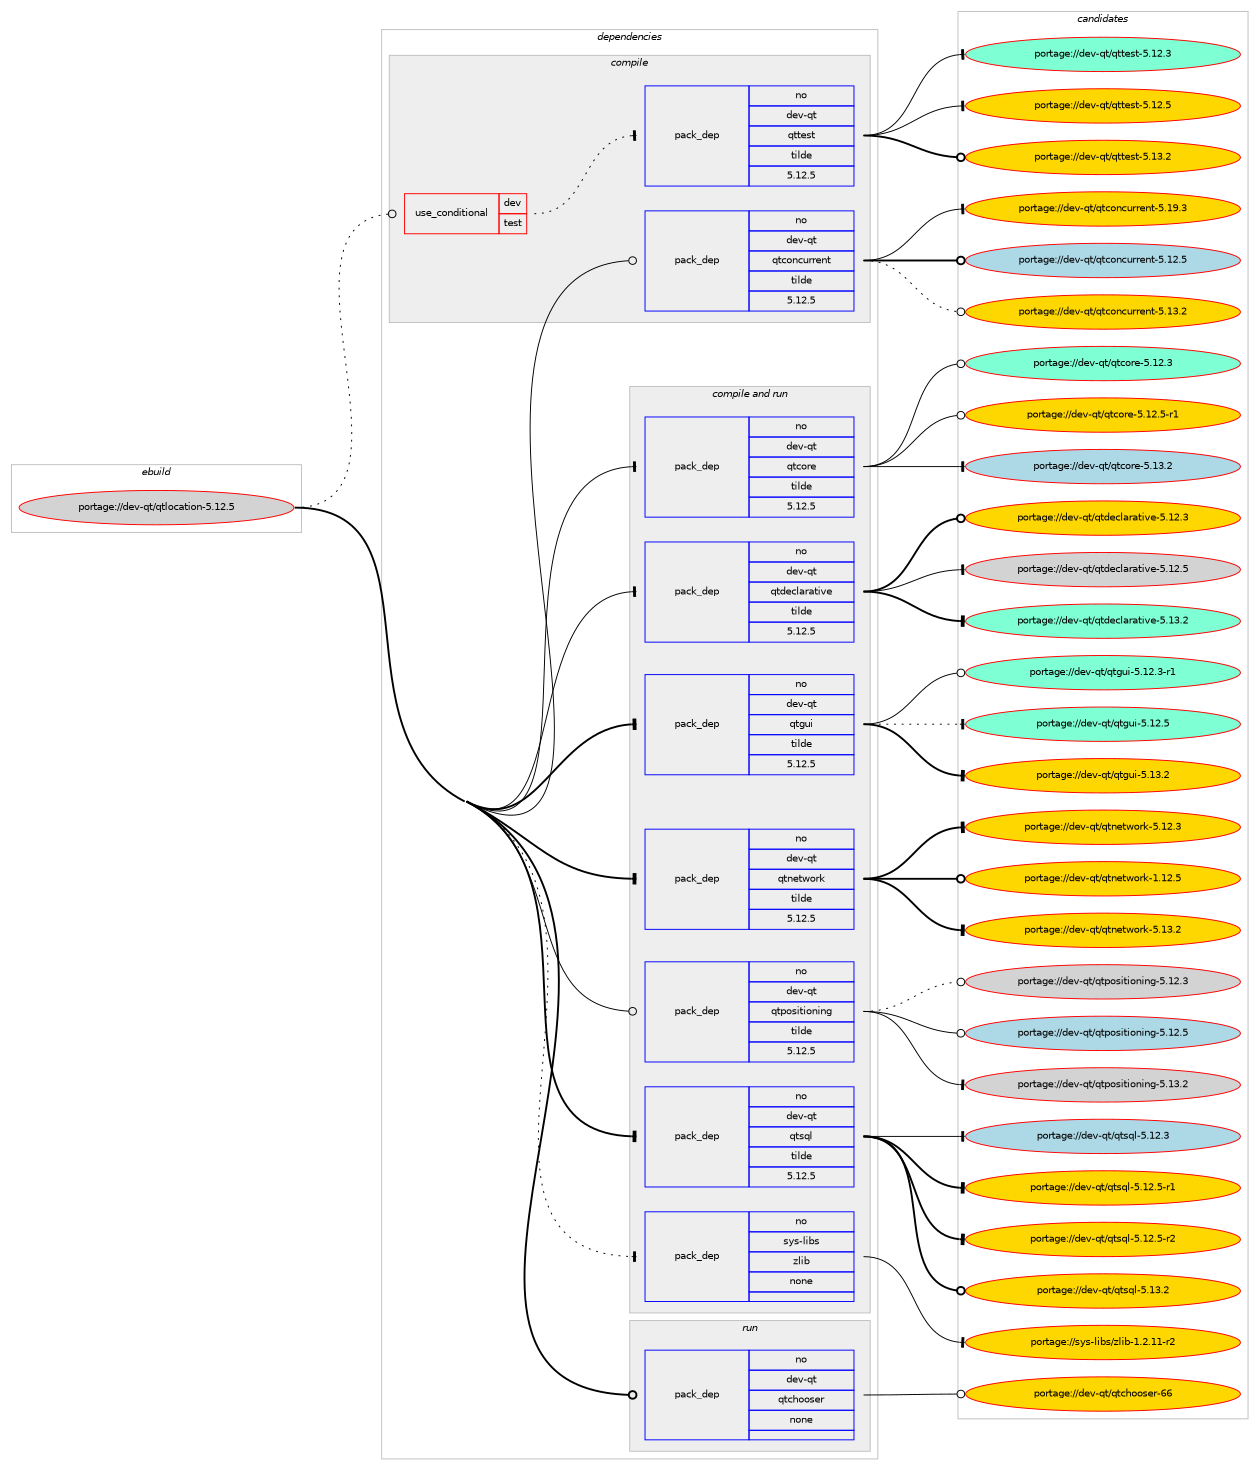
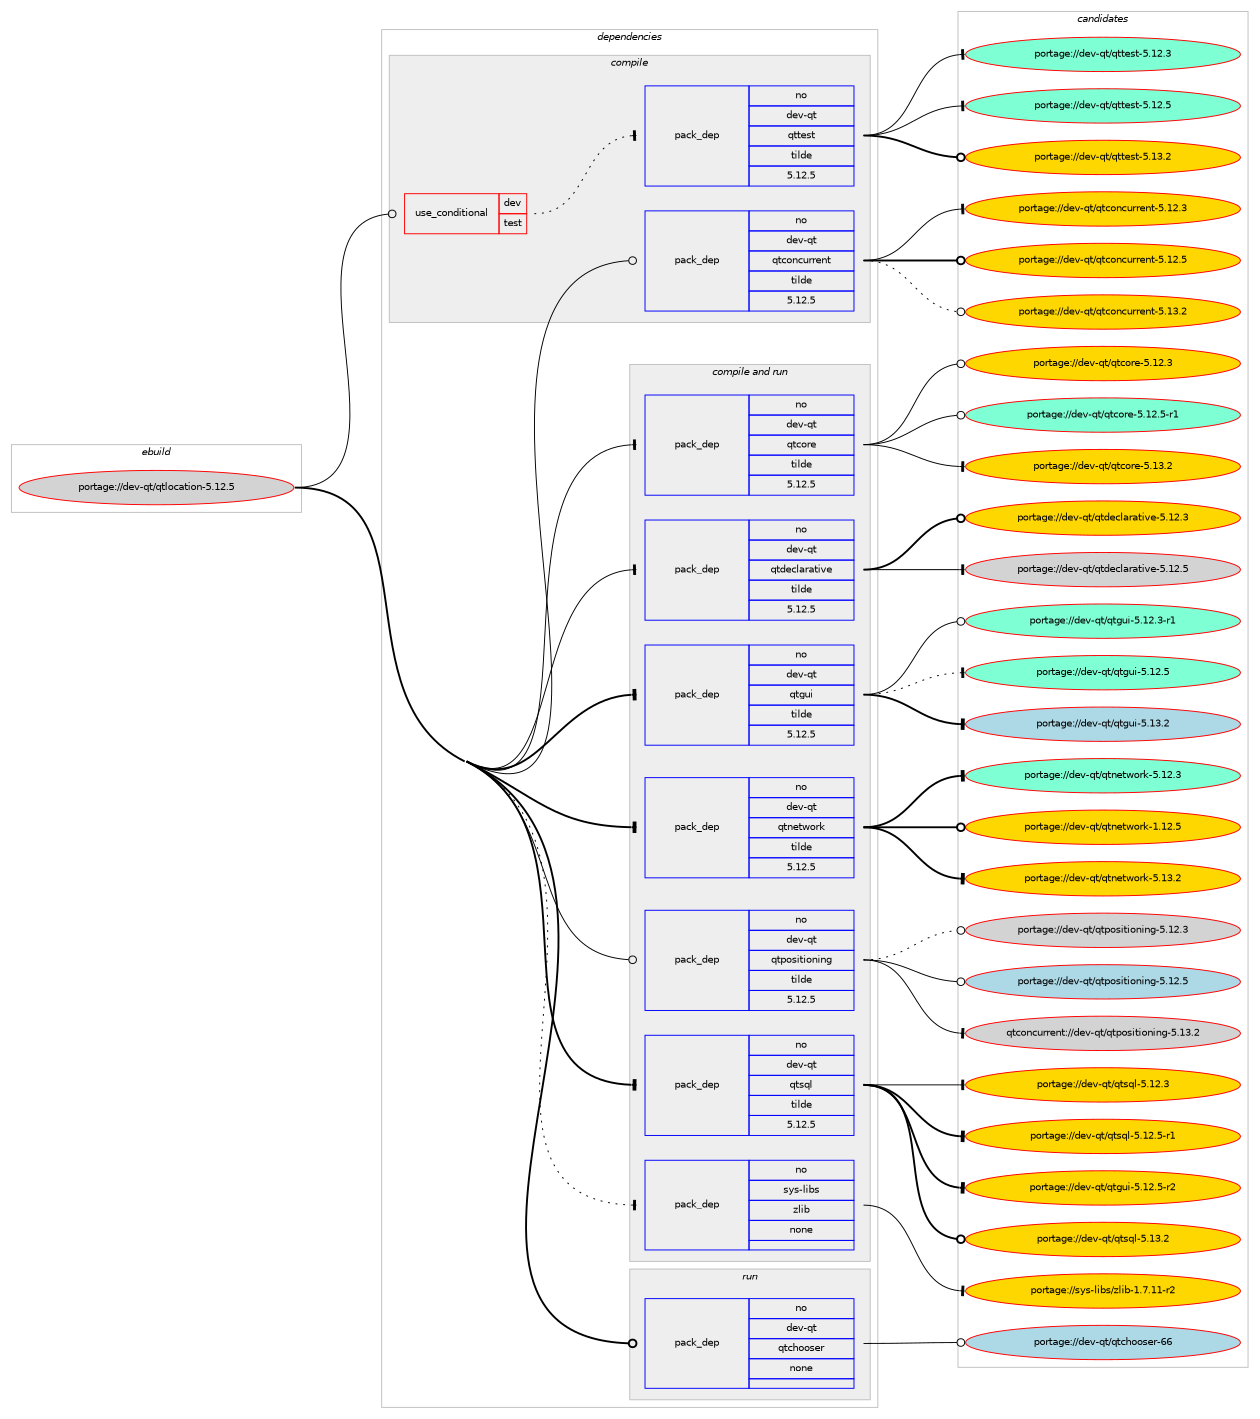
(1103, 106) -> (1103, 106)
(1103, 209) -> (1103, 209)
(1103, 260) -> (1103, 260)
(346, 364) -> (346, 355)
(1103, 364) -> (1103, 364)
(1103, 415) -> (1103, 415)
(1103, 467) -> (1103, 467)
(1103, 621) -> none
(1103, 776) -> (1103, 724)
(1103, 827) -> (1103, 776)
(1103, 1085) -> (1103, 1033)
(1103, 1136) -> (1103, 1085)
(1103, 1239) -> (1103, 1188)
(1103, 1343) -> (1103, 1291)
(1103, 1394) -> (1103, 1343)
